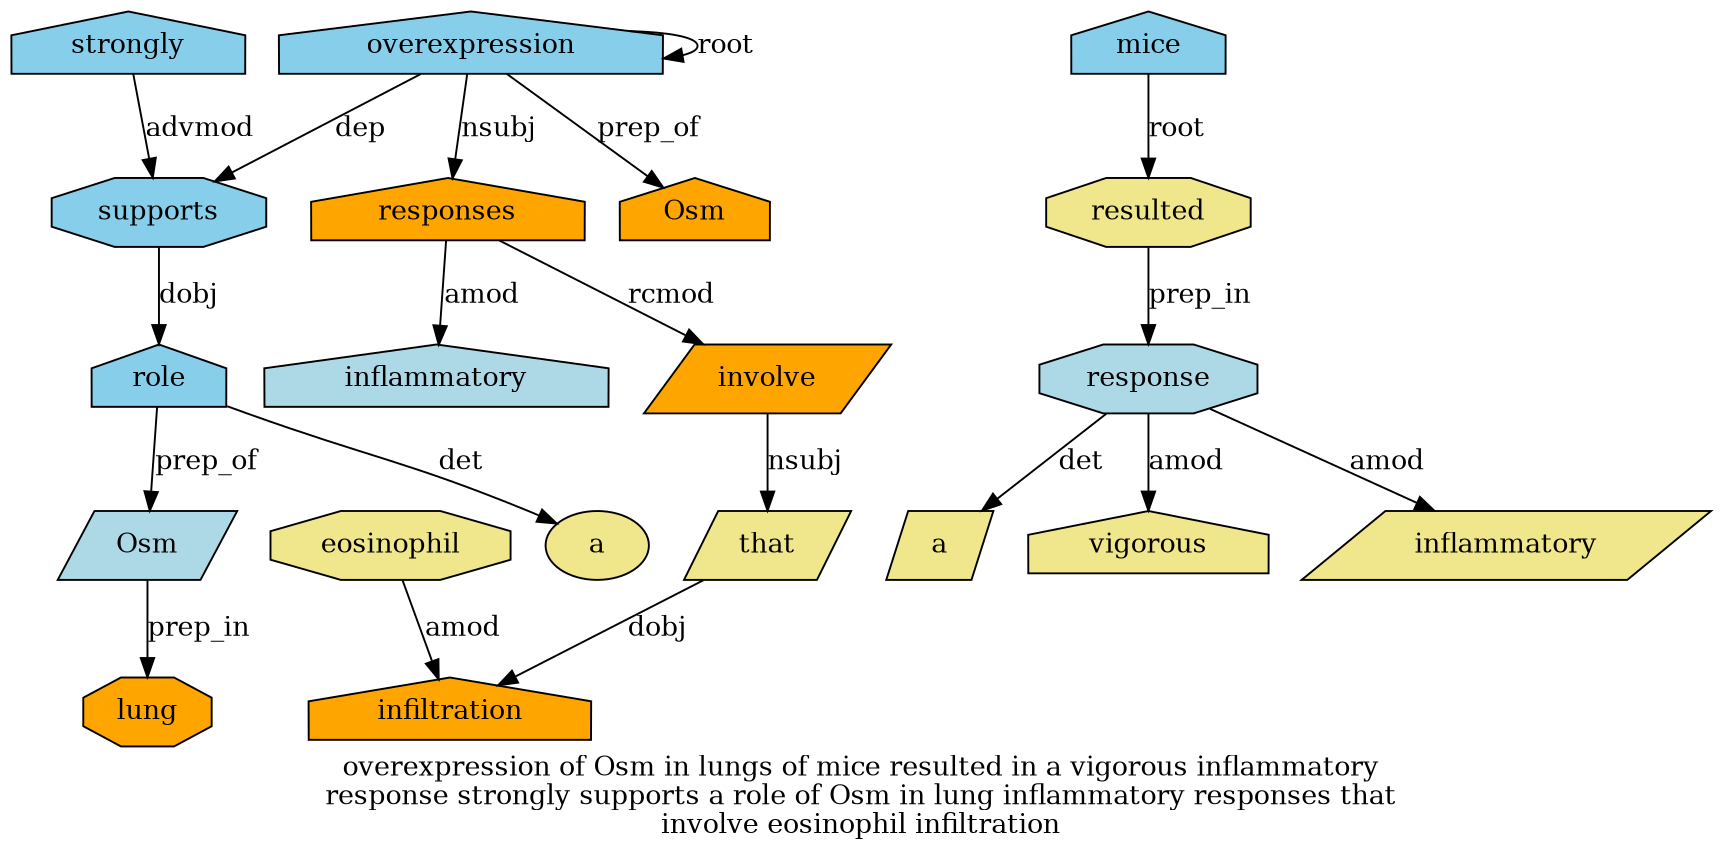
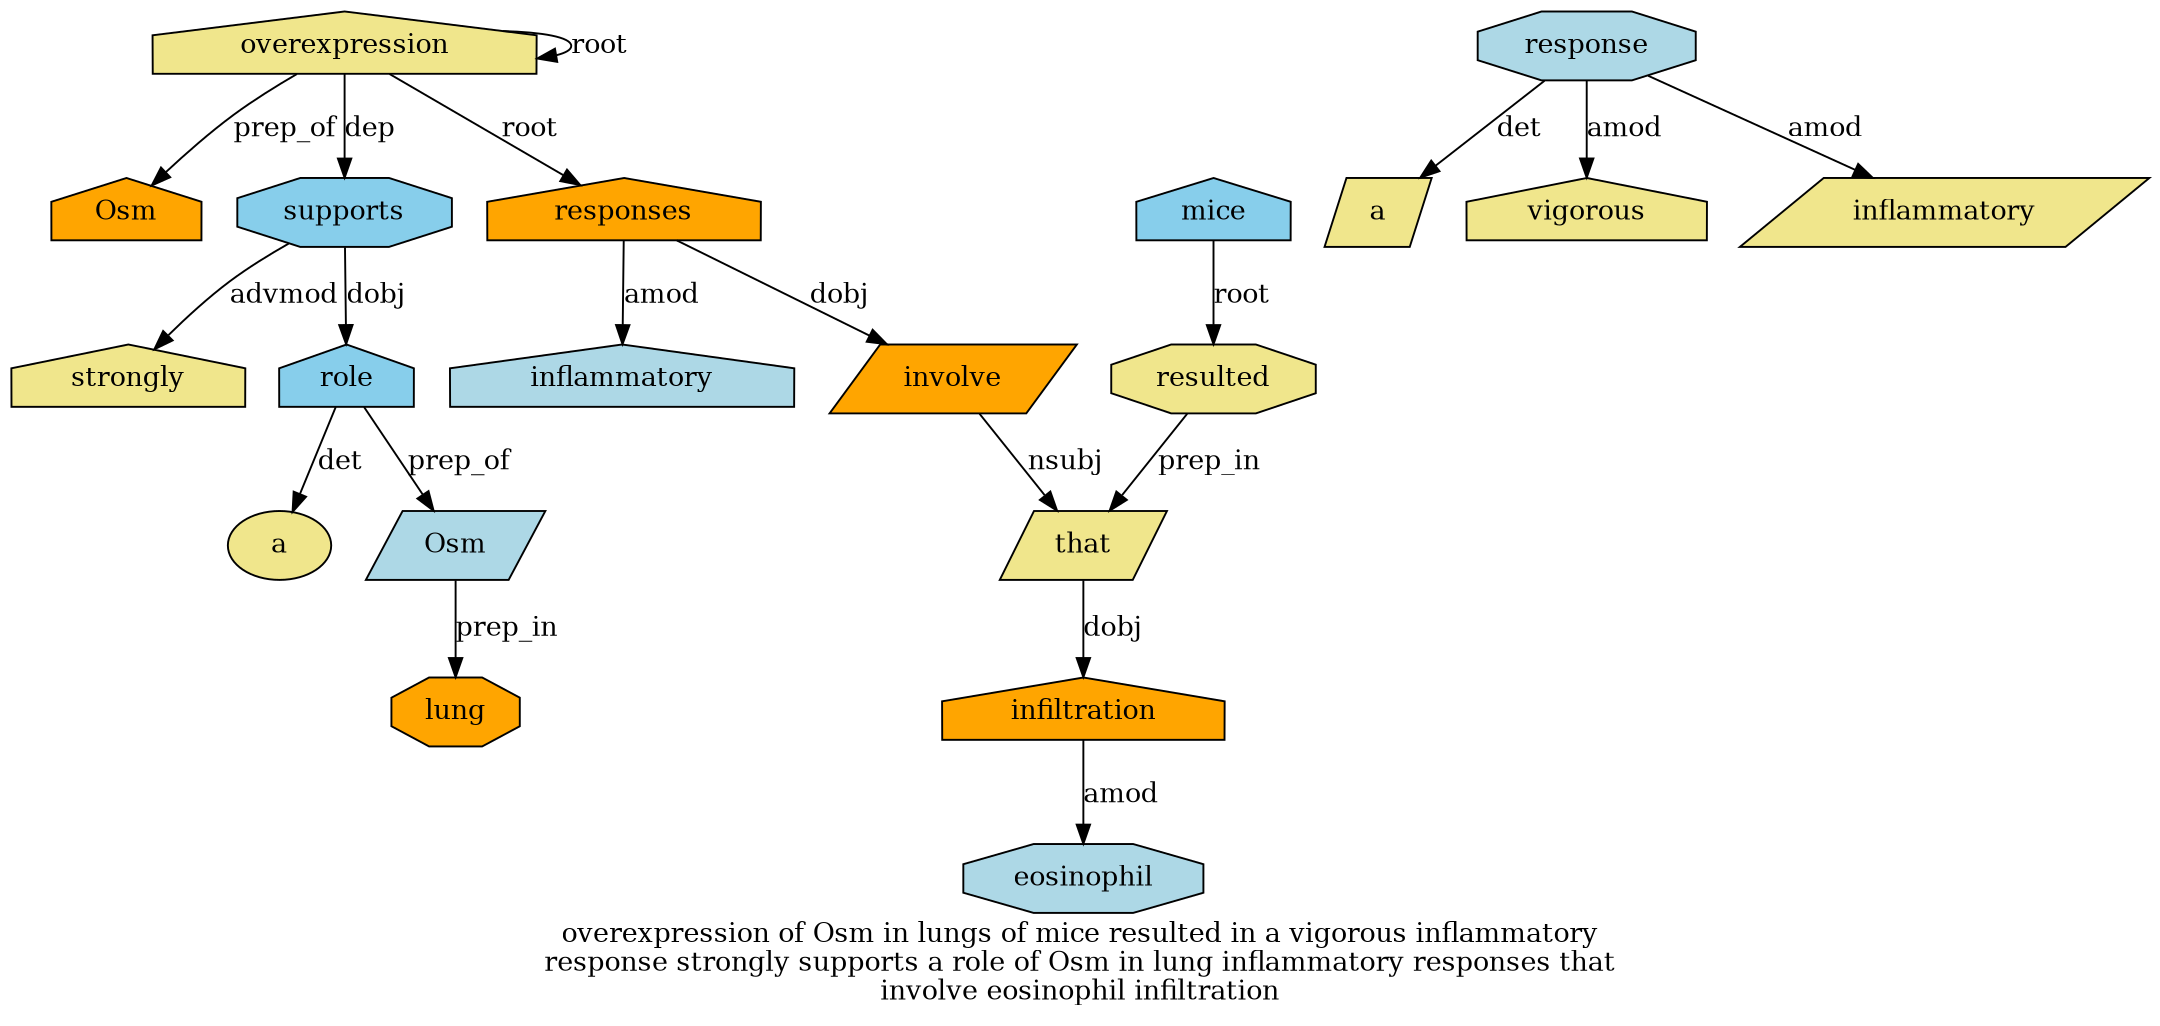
(128, 46) -> (128, 379)
(471, 46) -> (345, 46)
(141, 116) -> (225, 285)
(500, 129) -> (530, 129)
(1148, 286) -> (1155, 454)
(672, 296) -> (839, 296)
(391, 545) -> (1083, 878)
(417, 620) -> (1083, 782)
